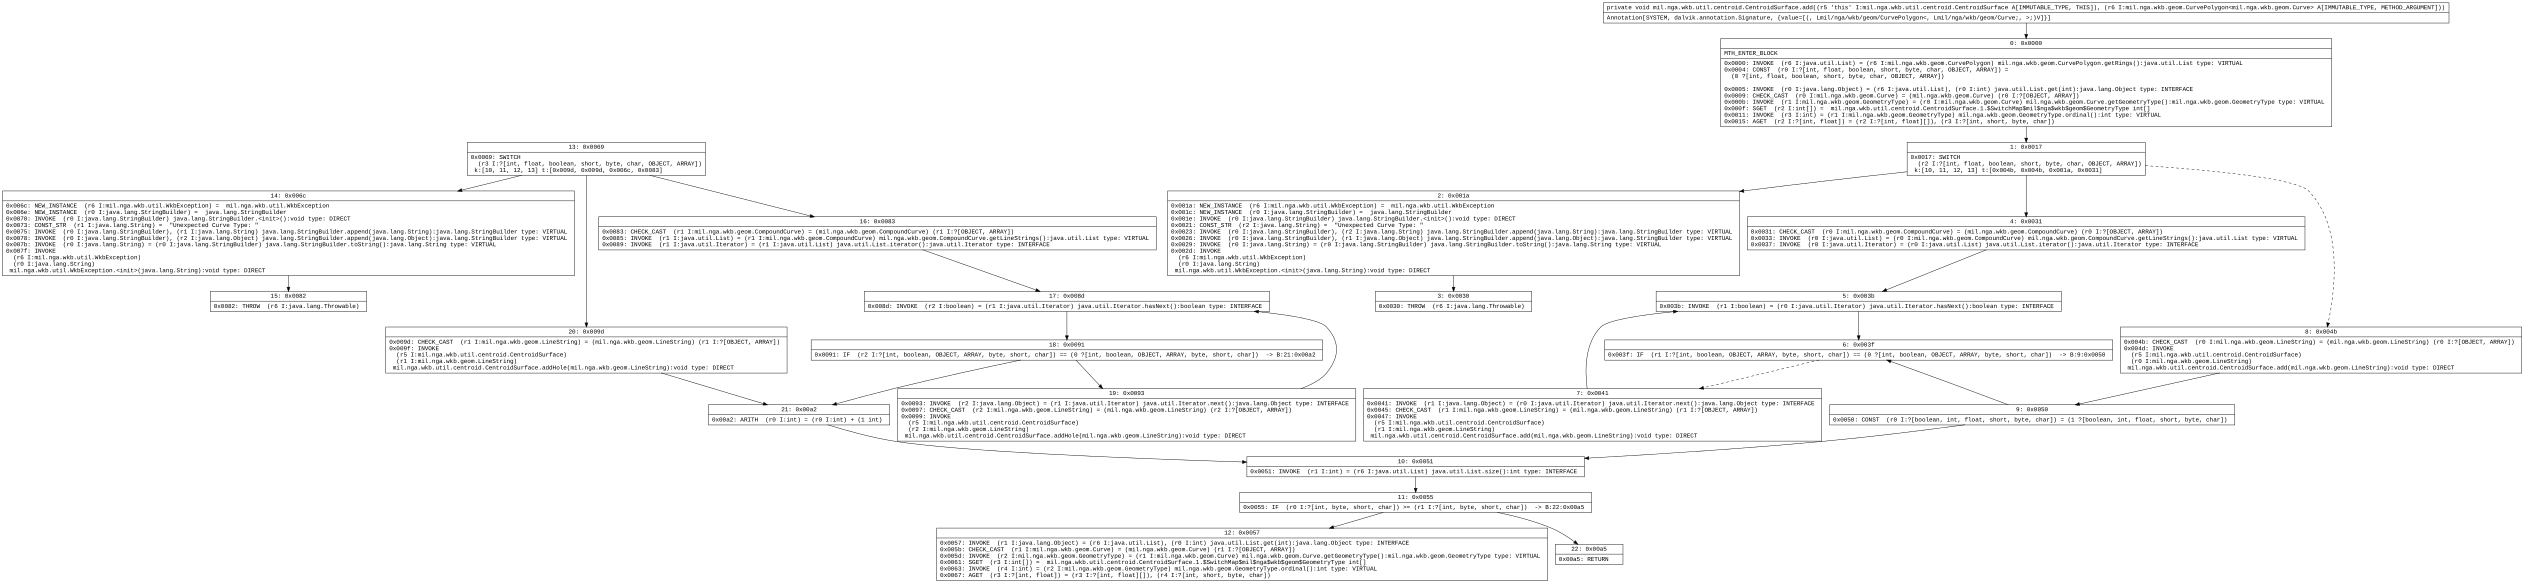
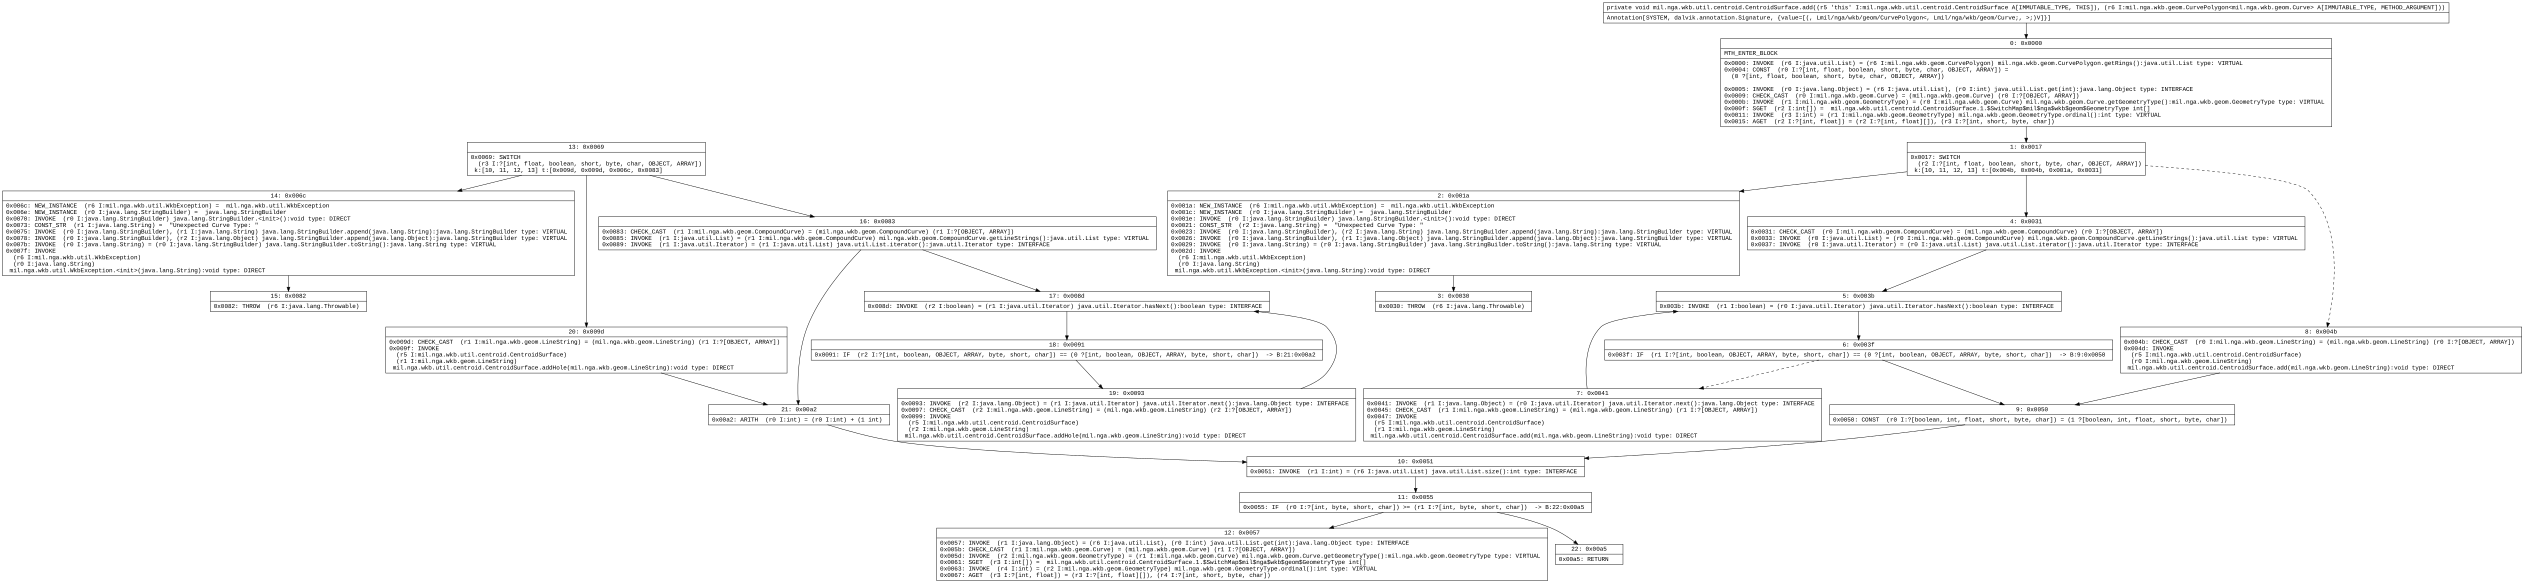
(928, 380) -> (811, 318)
(1950, 383) -> (1941, 382)
